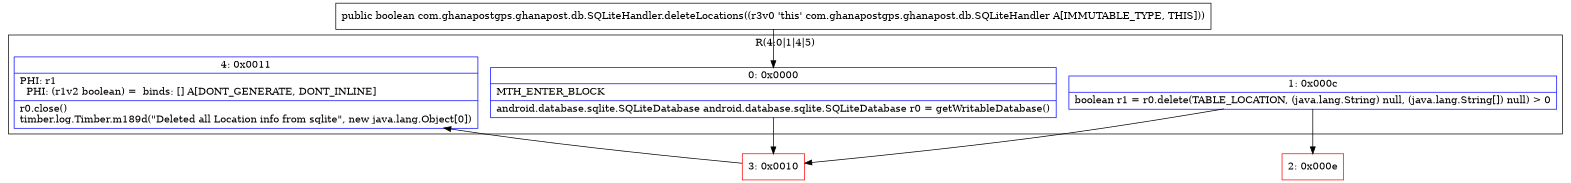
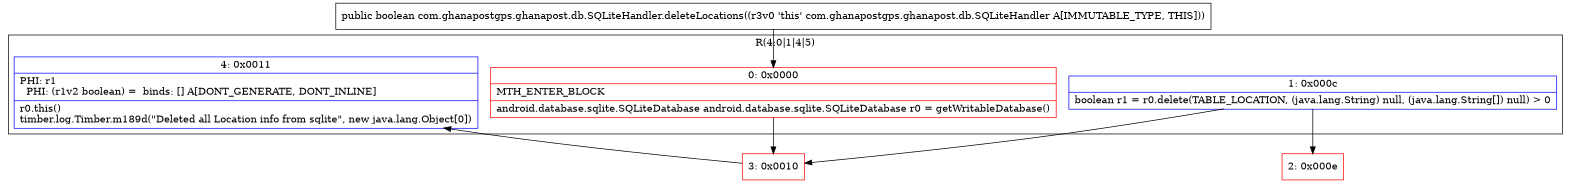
(773, 93) -> (773, 93)
(43, 109) -> (40, 109)
